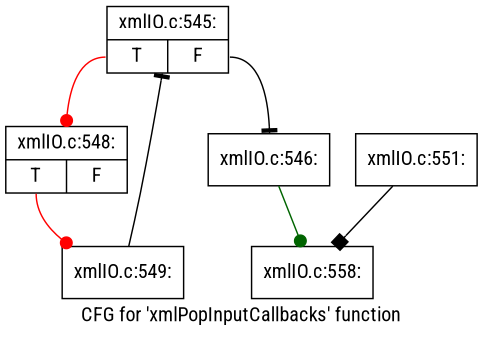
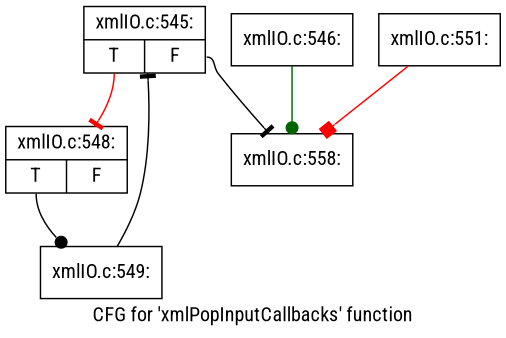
(76, 78) -> (110, 98)
(261, 83) -> (234, 93)
(369, 211) -> (372, 95)
(44, 219) -> (42, 217)
